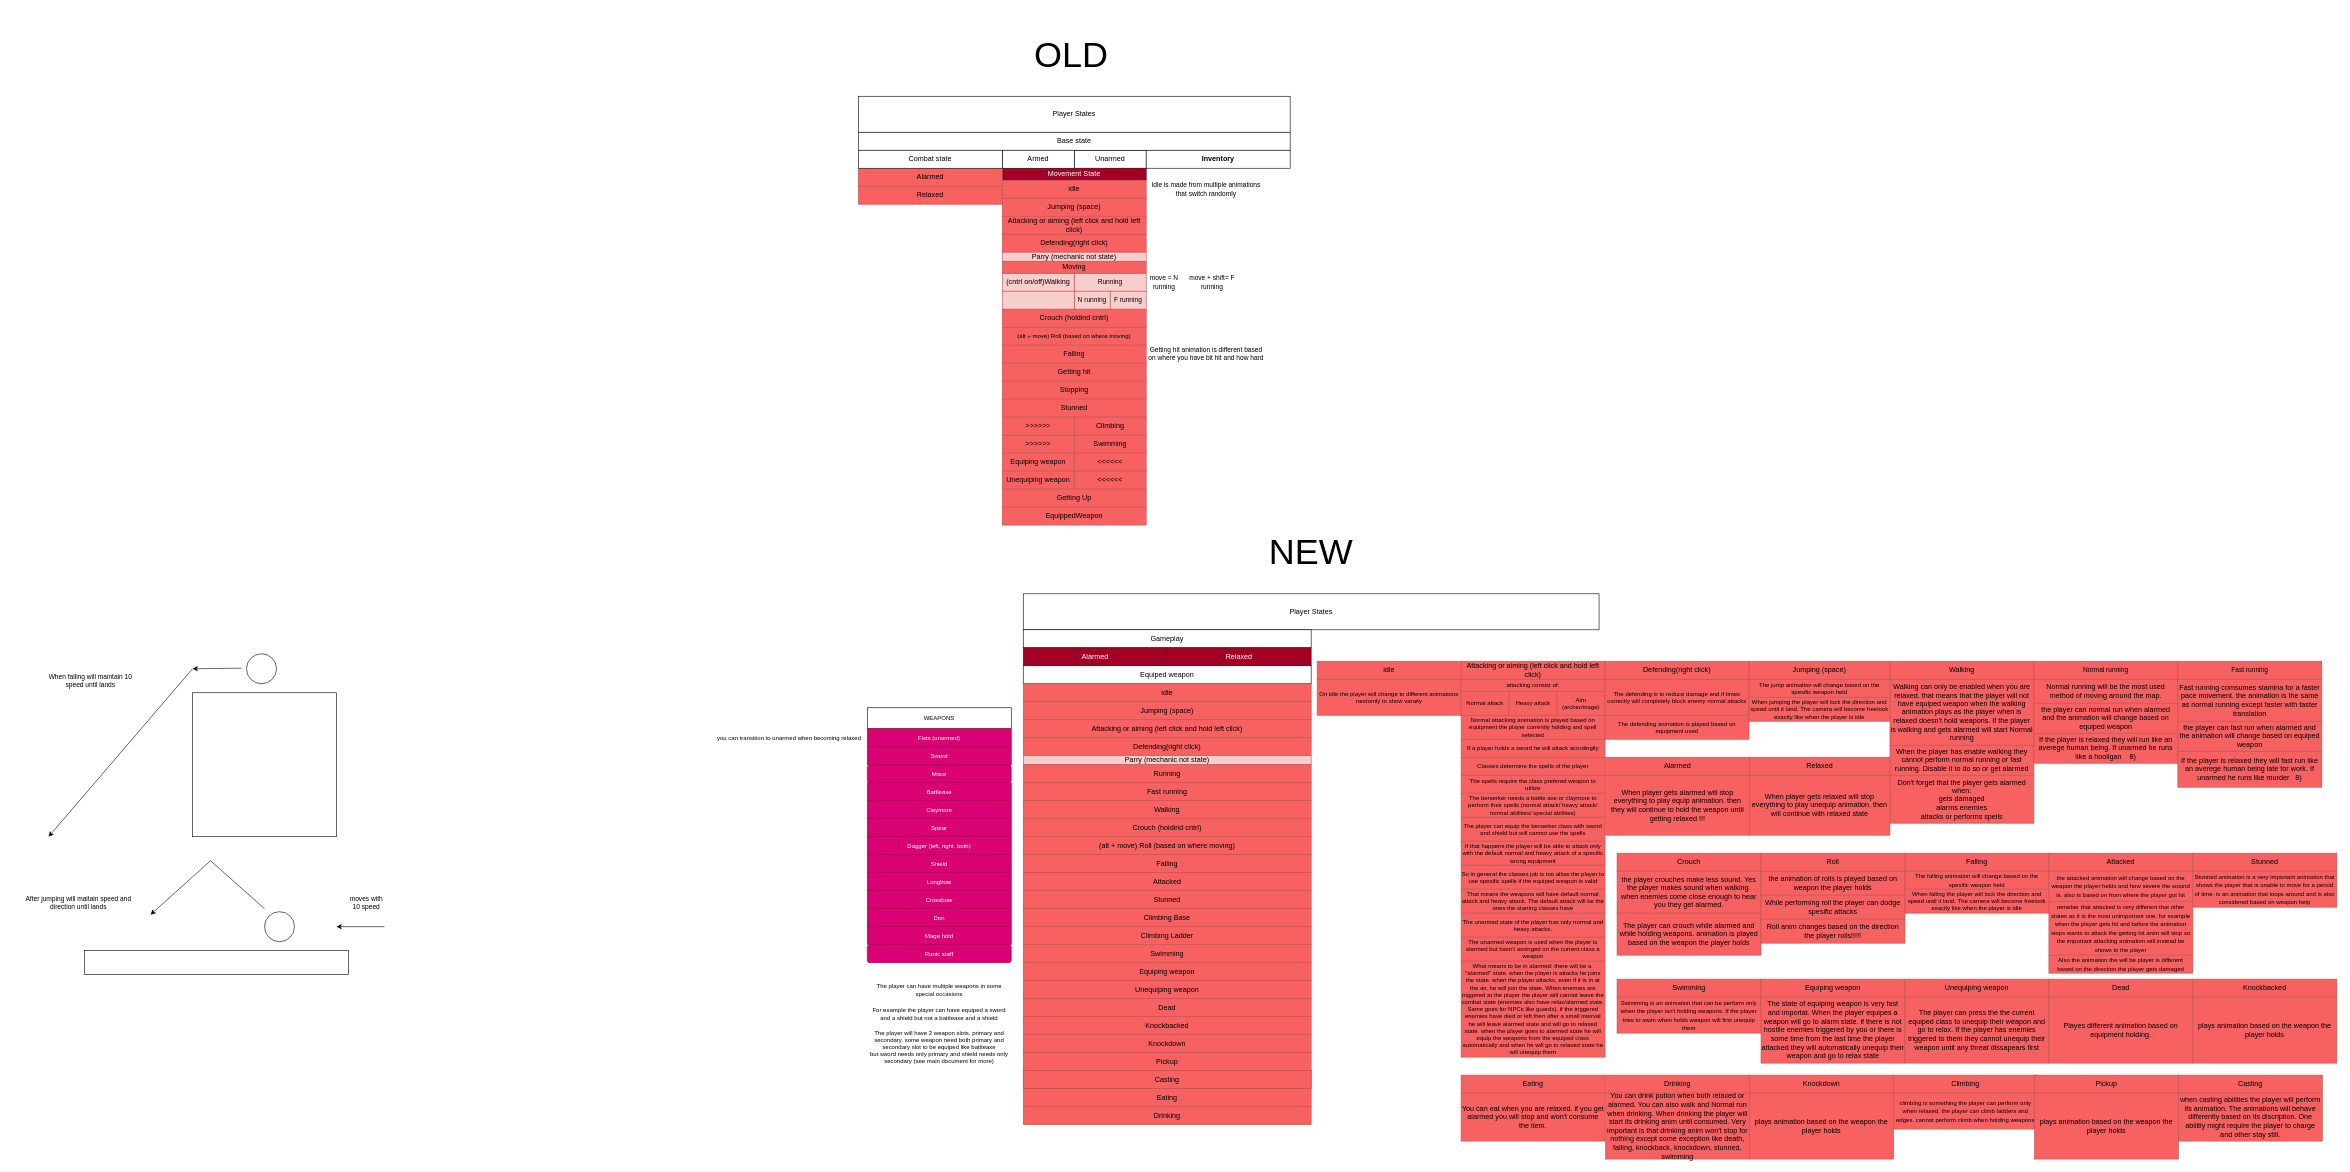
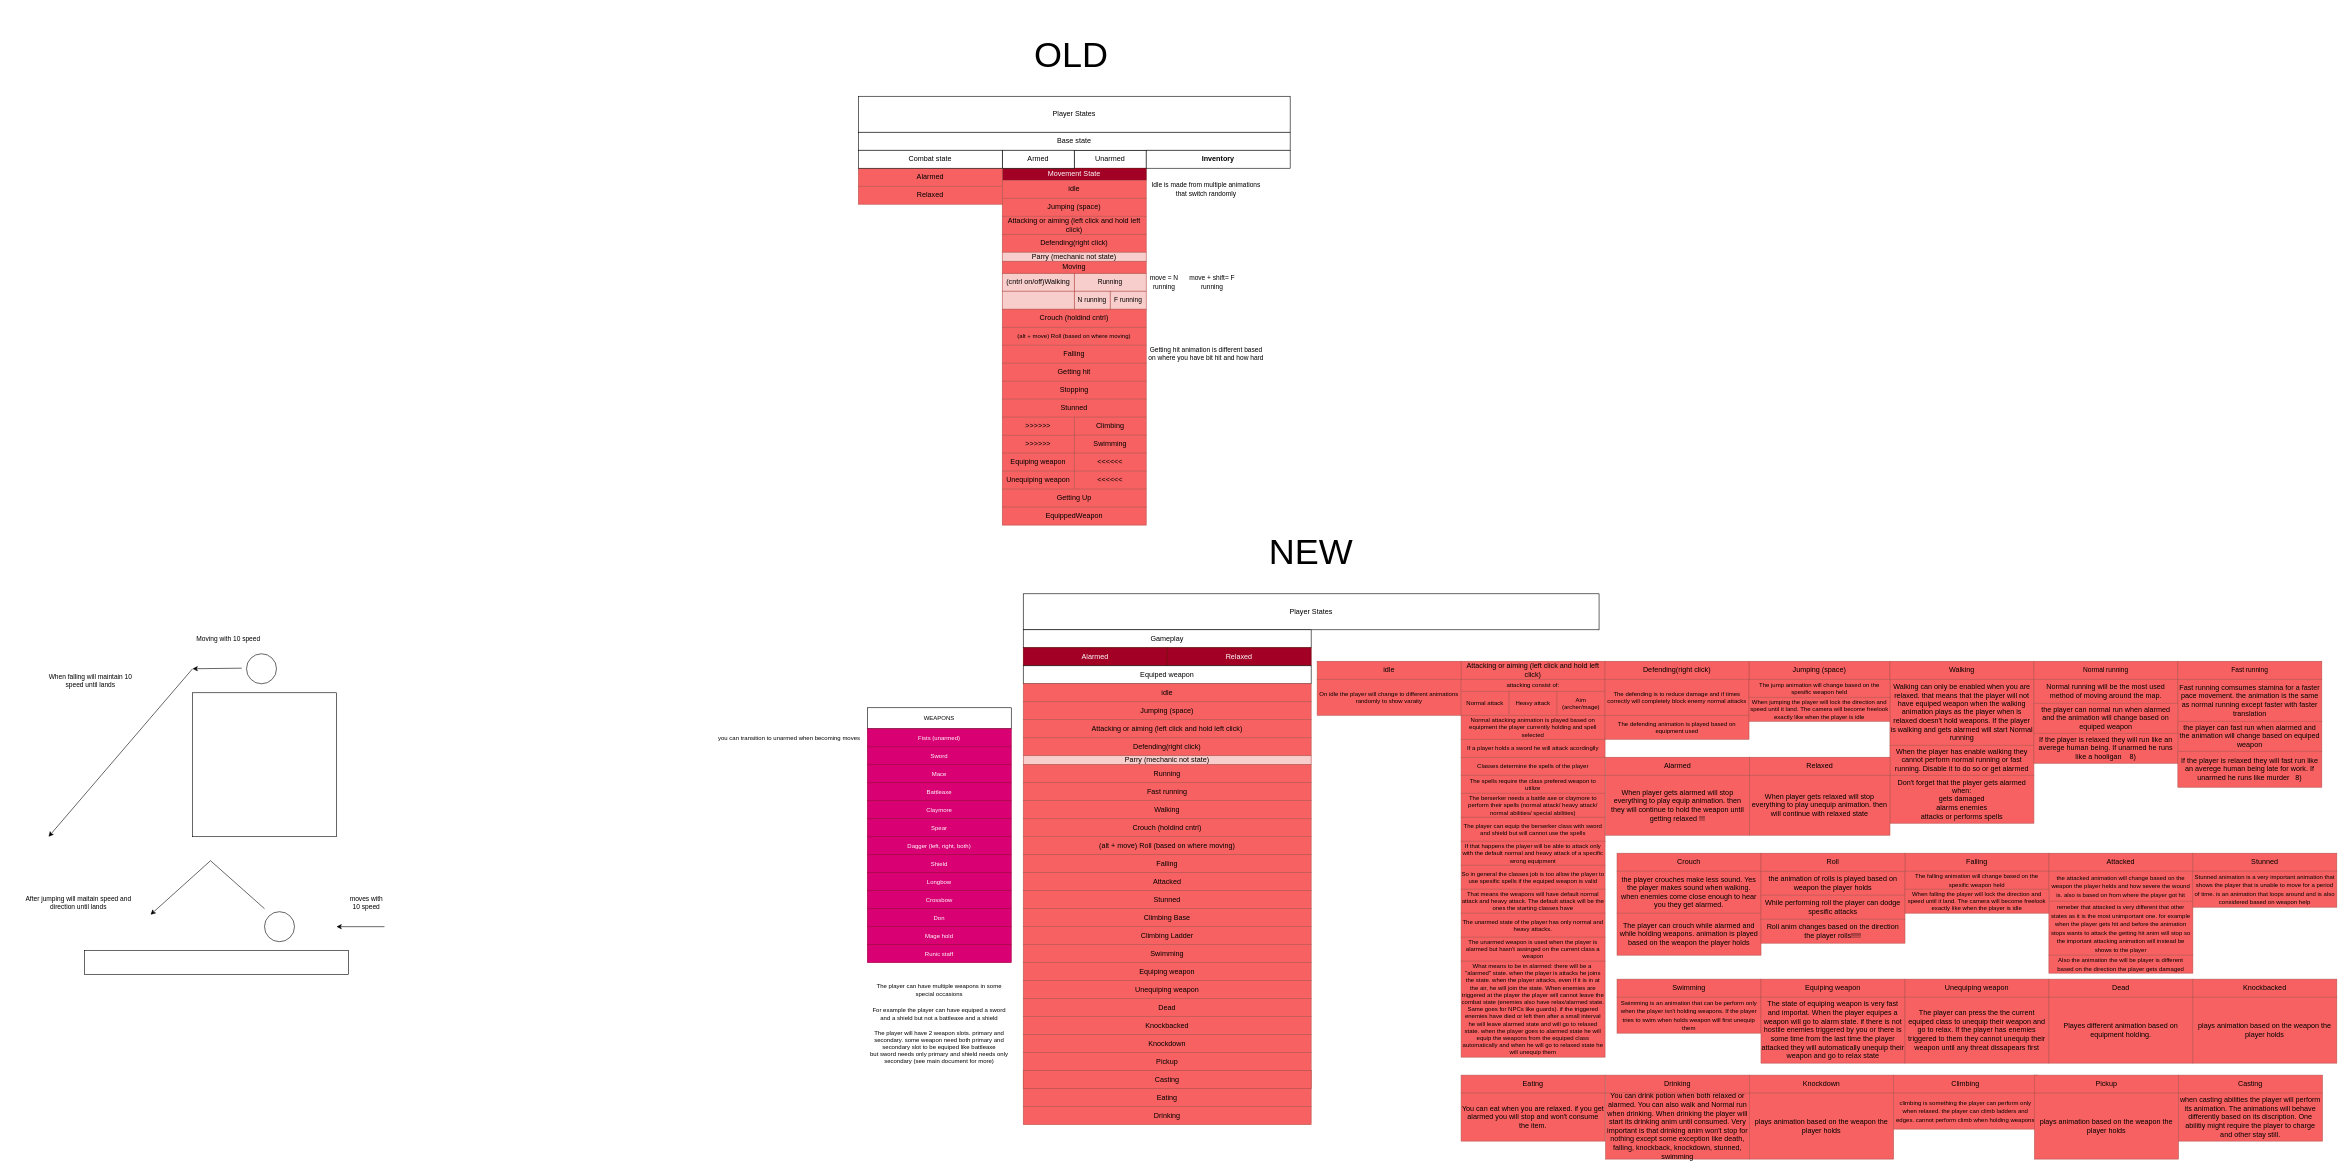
none -> (228, 639)
(789, 738) -> (789, 738)
(939, 774) -> (939, 774)
(939, 954) -> (939, 954)
